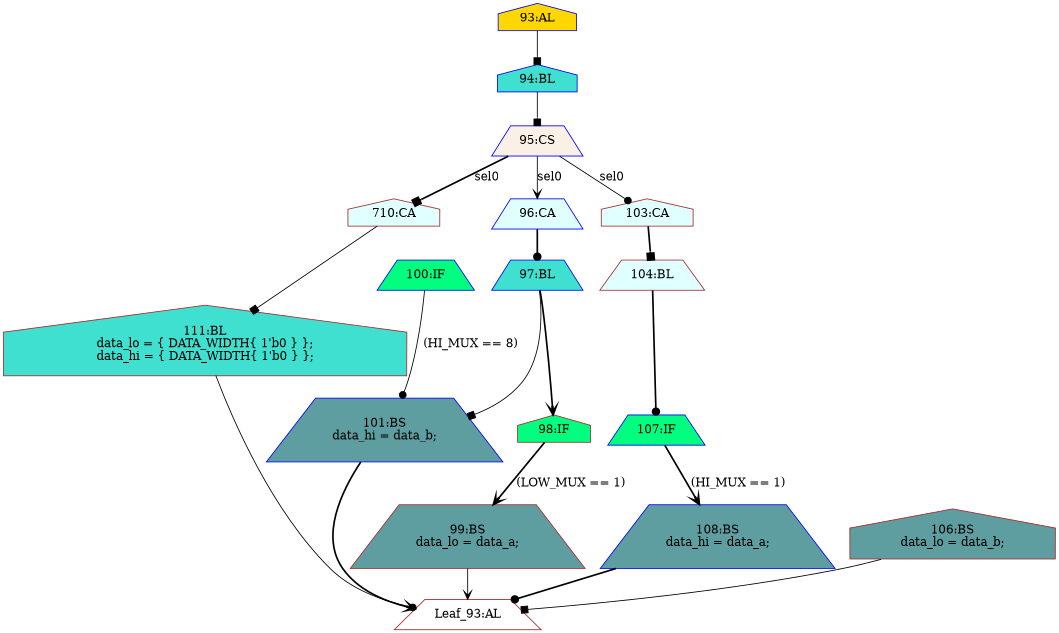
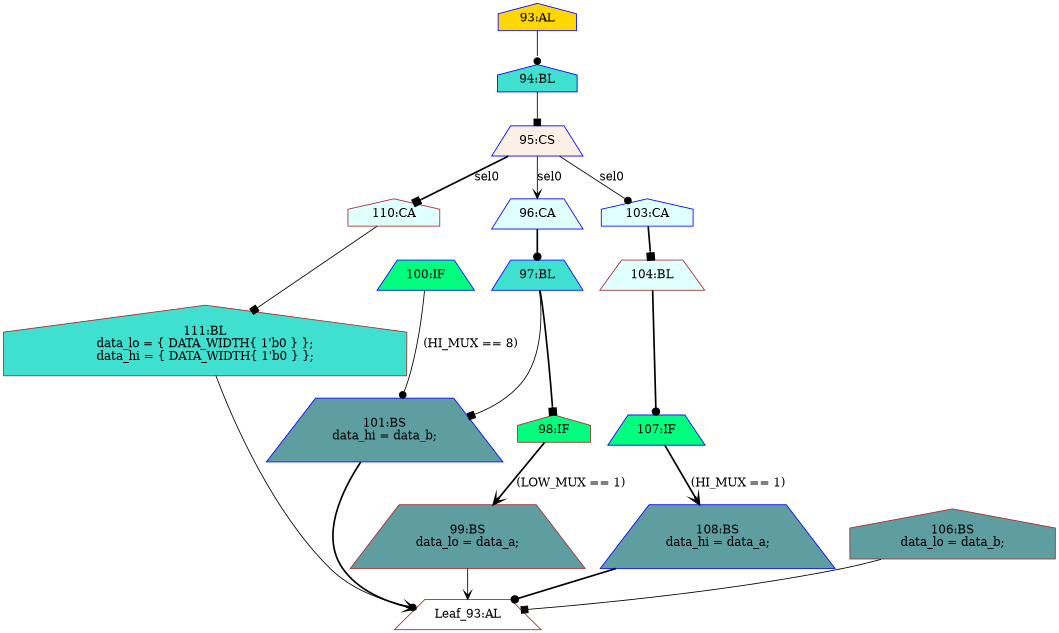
(537, 43) -> (537, 43)
(394, 214) -> (394, 214)
(647, 214) -> (647, 214)
(547, 348) -> (547, 348)
